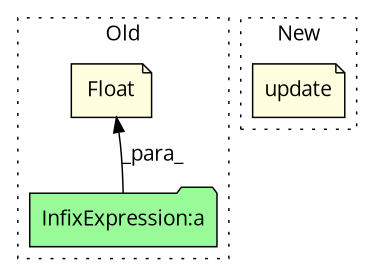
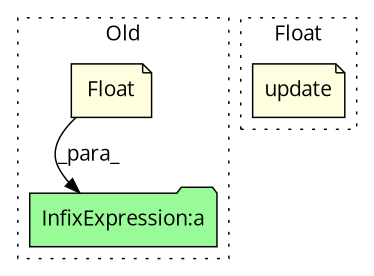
(299, 35) -> (299, 35)
(122, 163) -> (56, 149)
